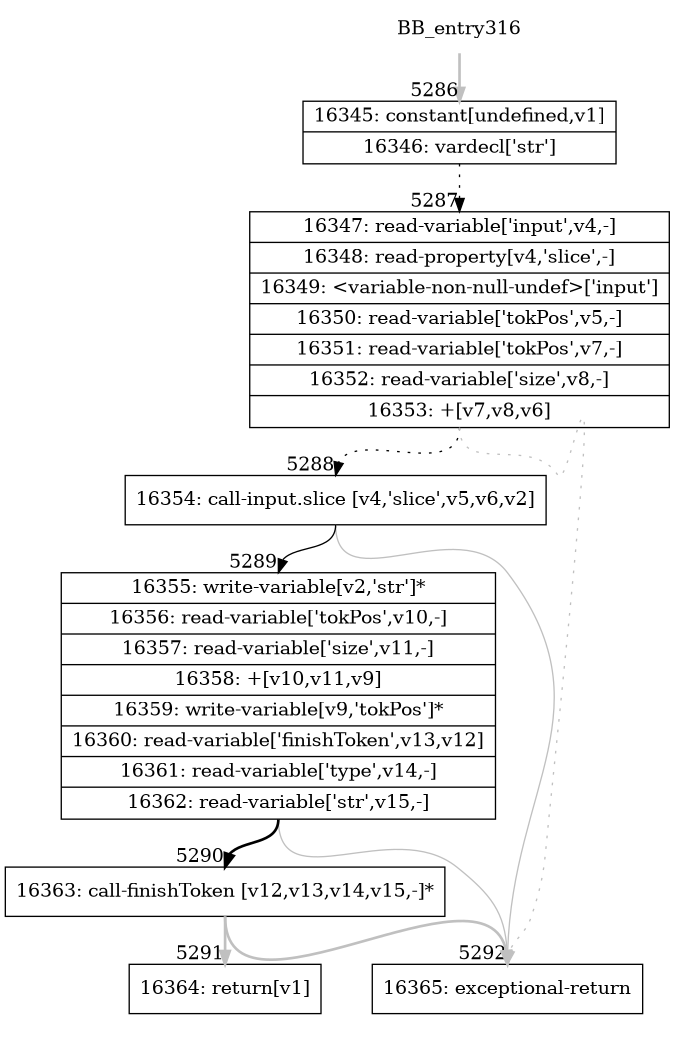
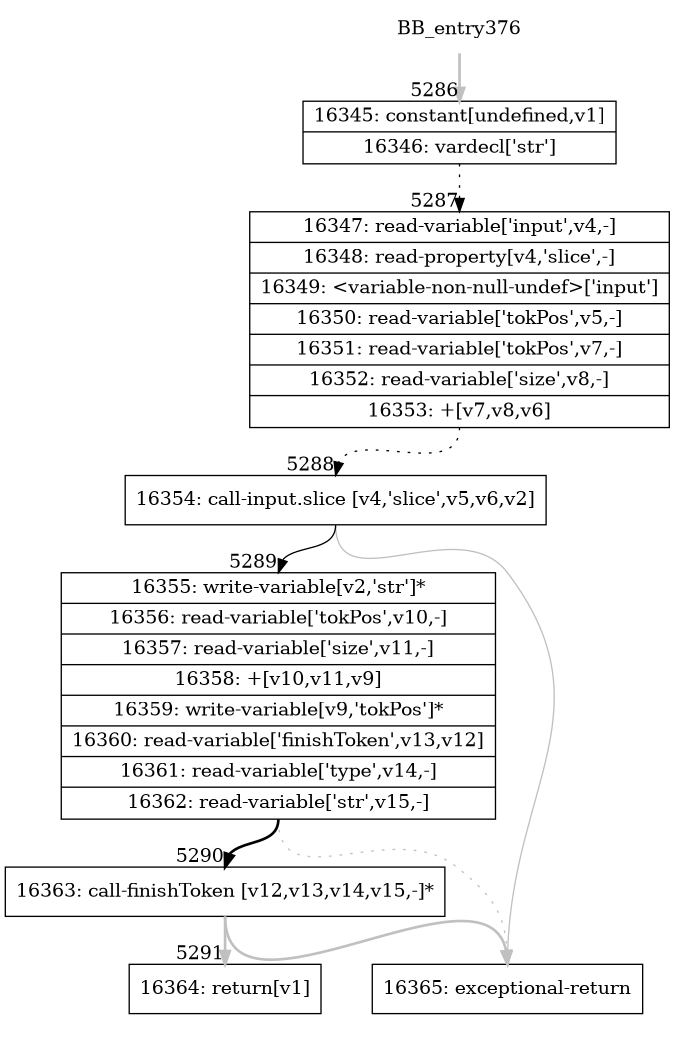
(460, 29) -> (460, 29)
(571, 597) -> none
(408, 850) -> (408, 850)
